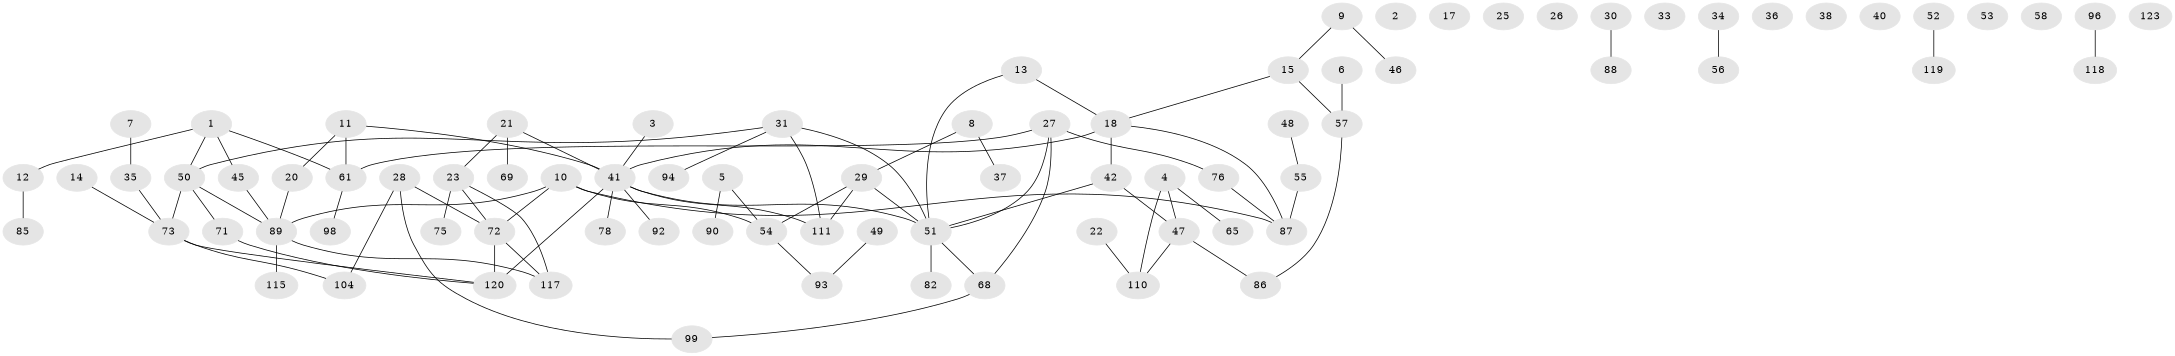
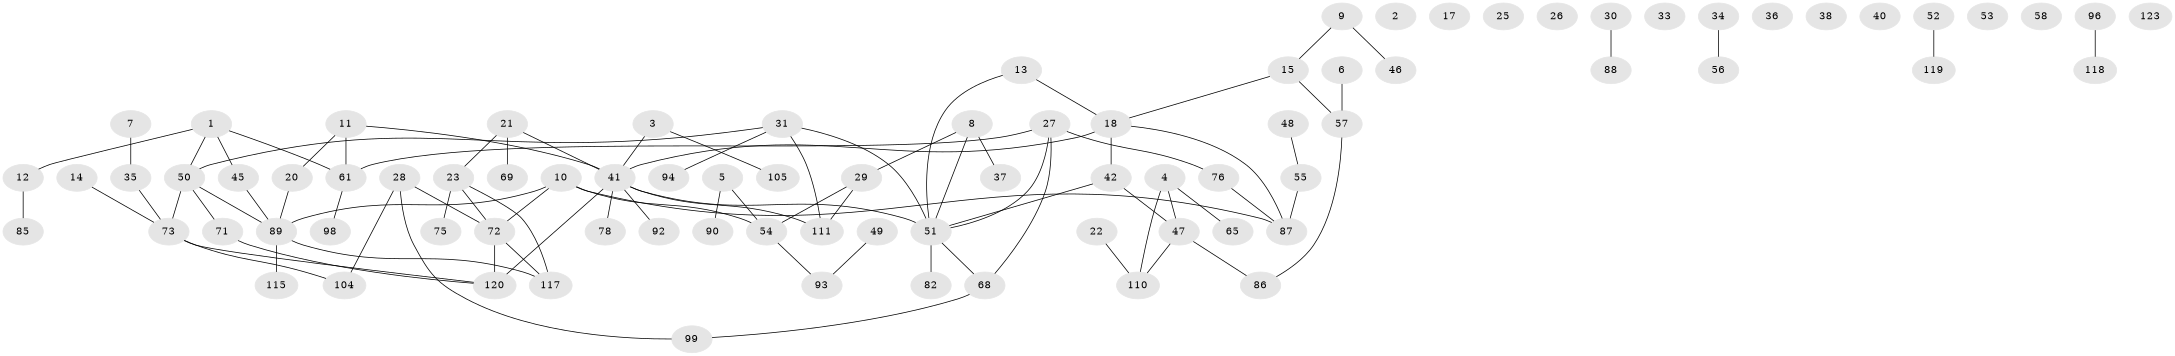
none -> (778, 178)
(894, 203) -> (952, 178)
